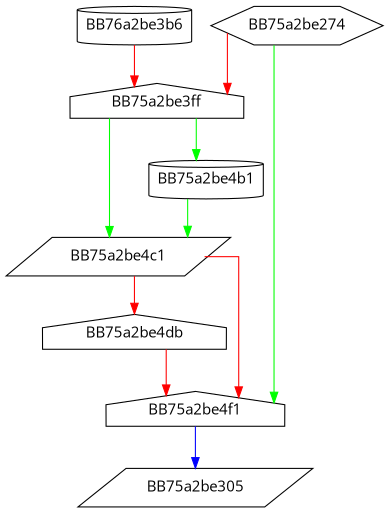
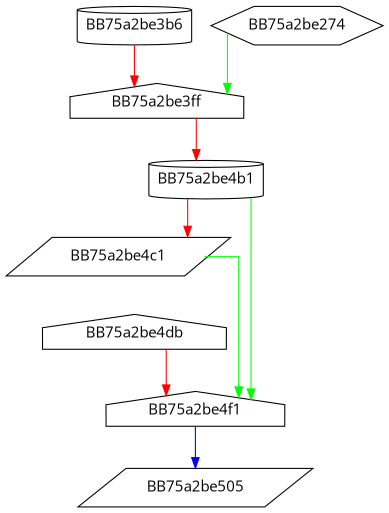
(134, 26) -> (134, 26)
(227, 58) -> (227, 58)
(196, 134) -> (196, 134)
(110, 172) -> none
(188, 213) -> (188, 213)
(274, 219) -> (251, 294)
(134, 290) -> none
(239, 305) -> (239, 305)
(195, 488) -> (195, 488)
